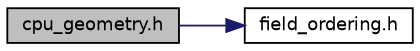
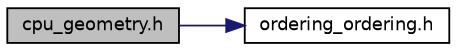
(329, 26) -> (347, 26)
